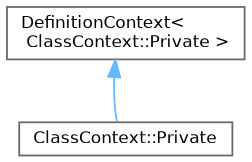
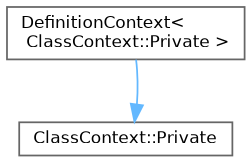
(114, 100) -> (138, 82)
